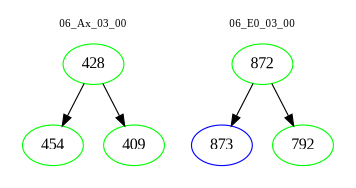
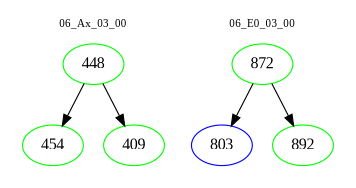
(93, 64) -> (93, 64)
(222, 145) -> (222, 145)
(303, 145) -> (303, 145)
